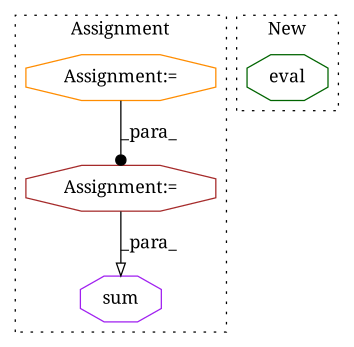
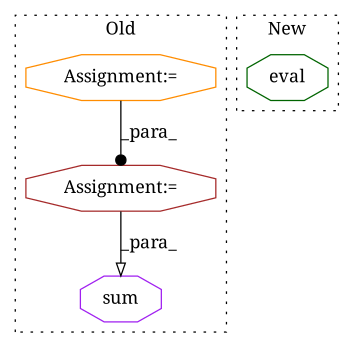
(121, 30) -> (121, 30)
